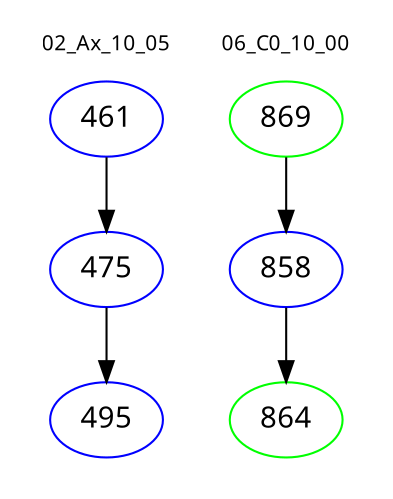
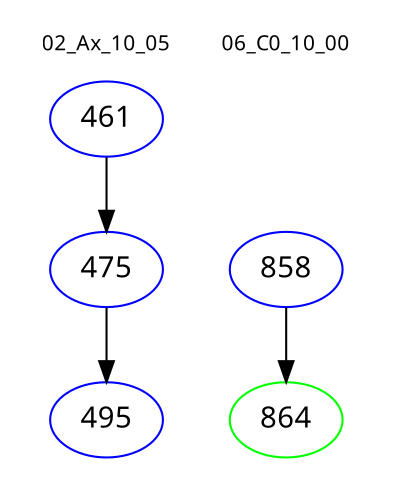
(286, 119) -> none
